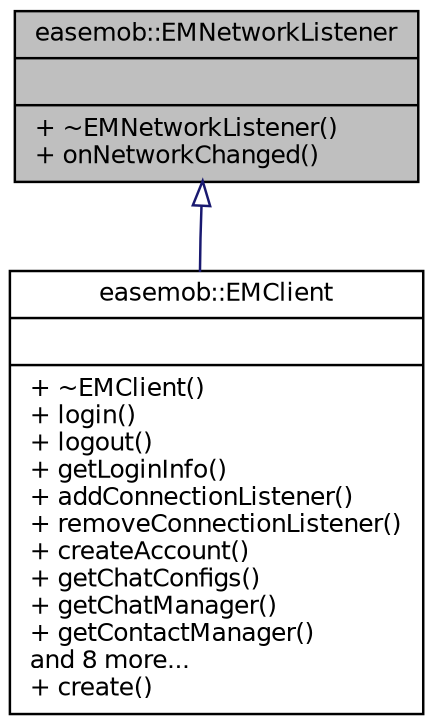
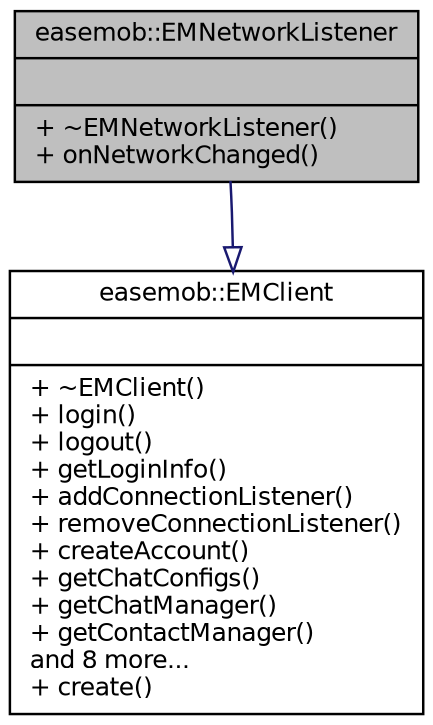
(200, 239) -> (232, 214)
